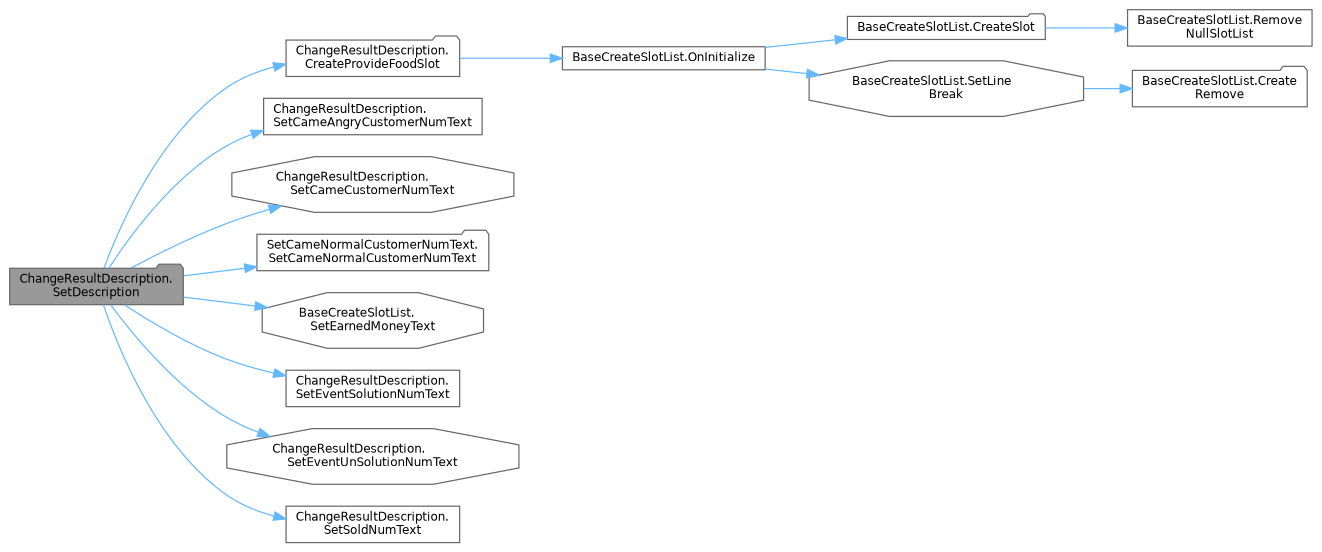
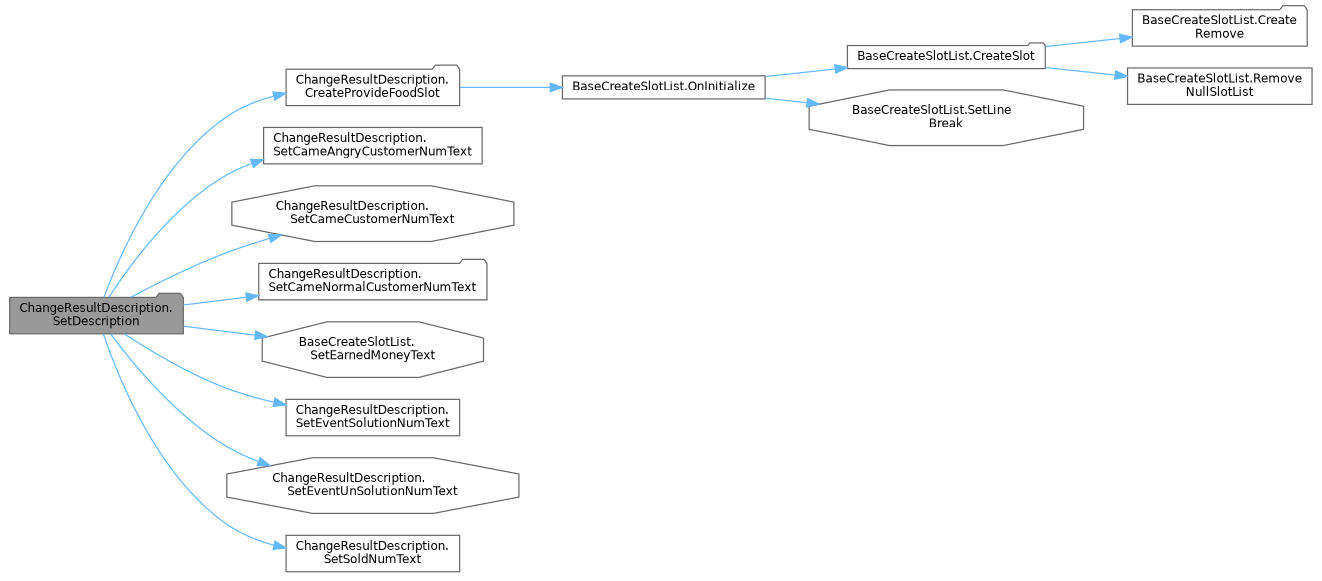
(1102, 89) -> (1083, 43)
(373, 252) -> (373, 282)
